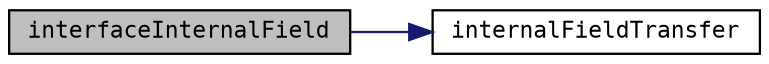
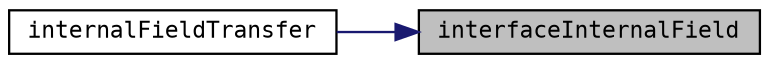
(380, 32) -> (366, 32)
